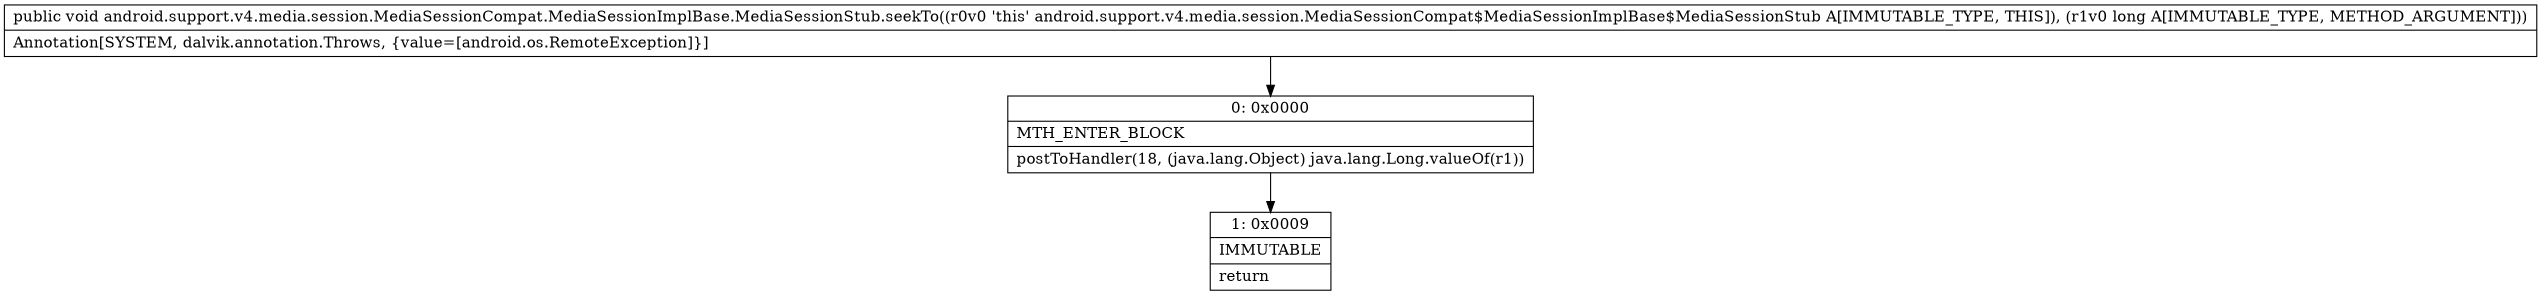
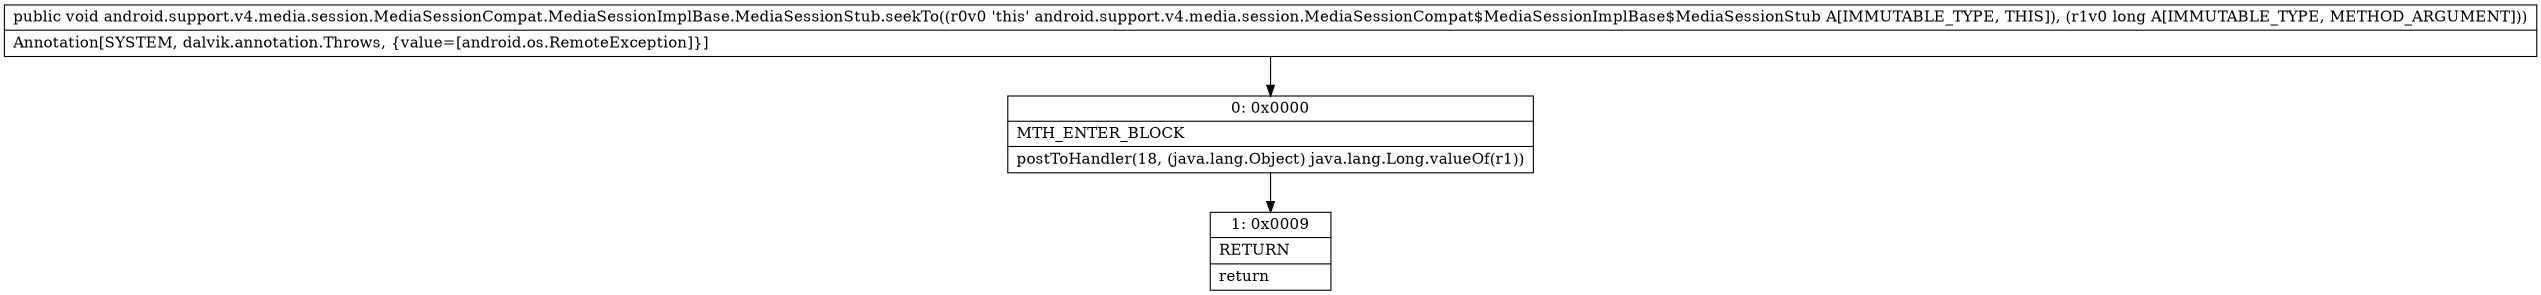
(1271, 250) -> (1255, 250)
